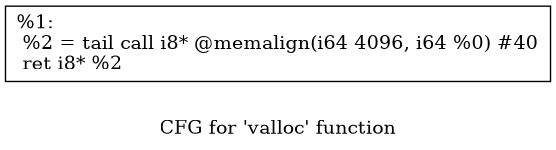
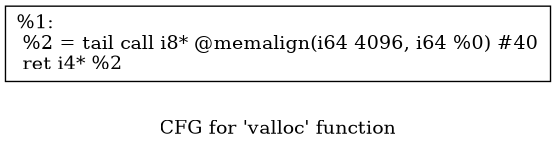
(70, 64) -> (70, 64)
